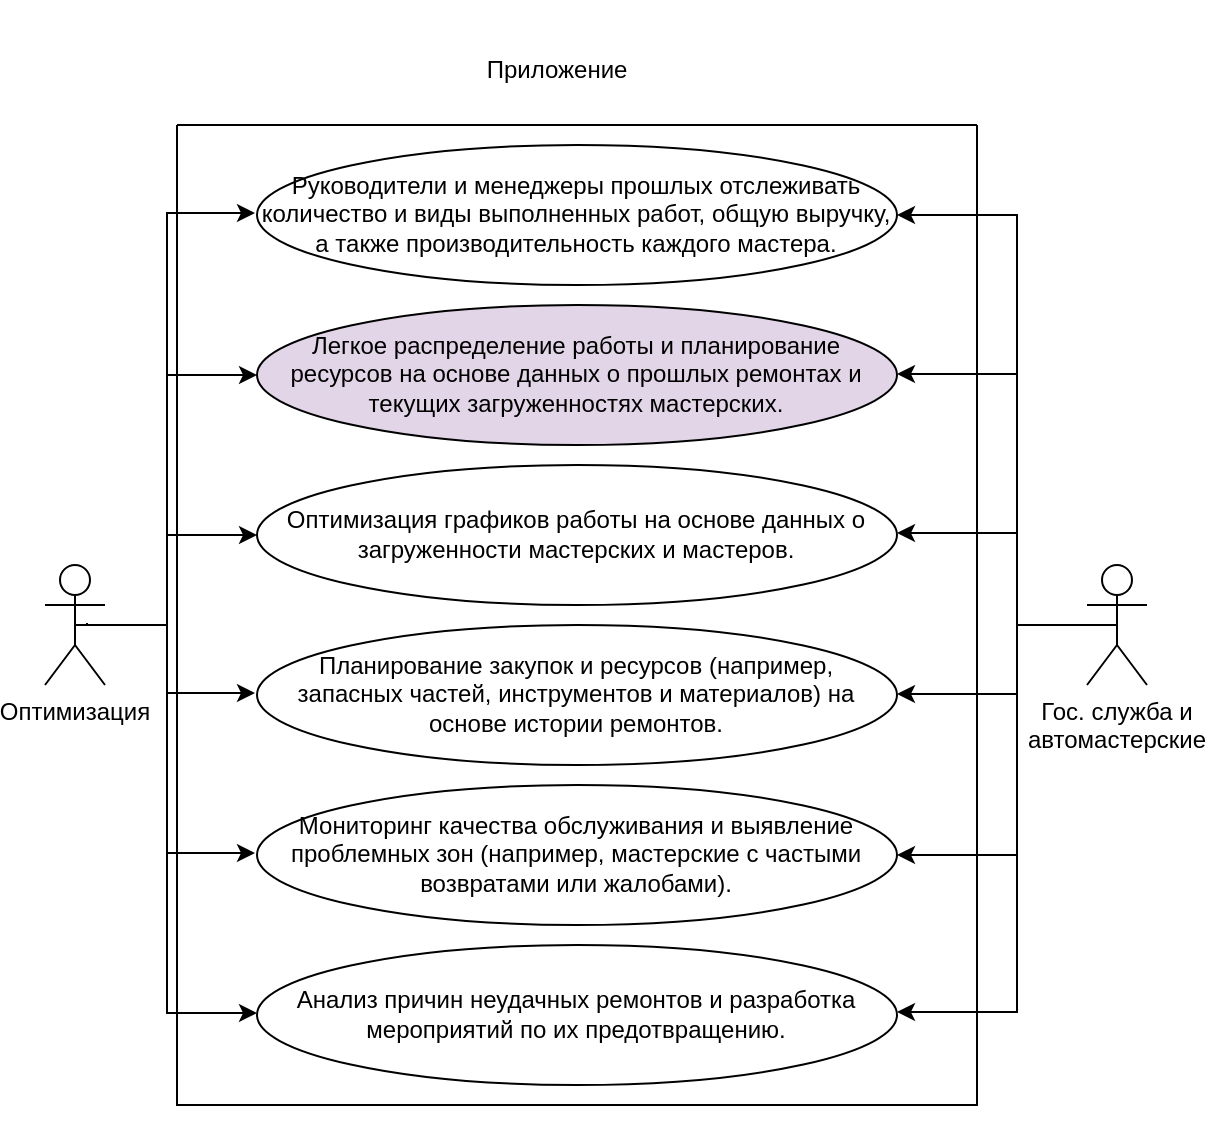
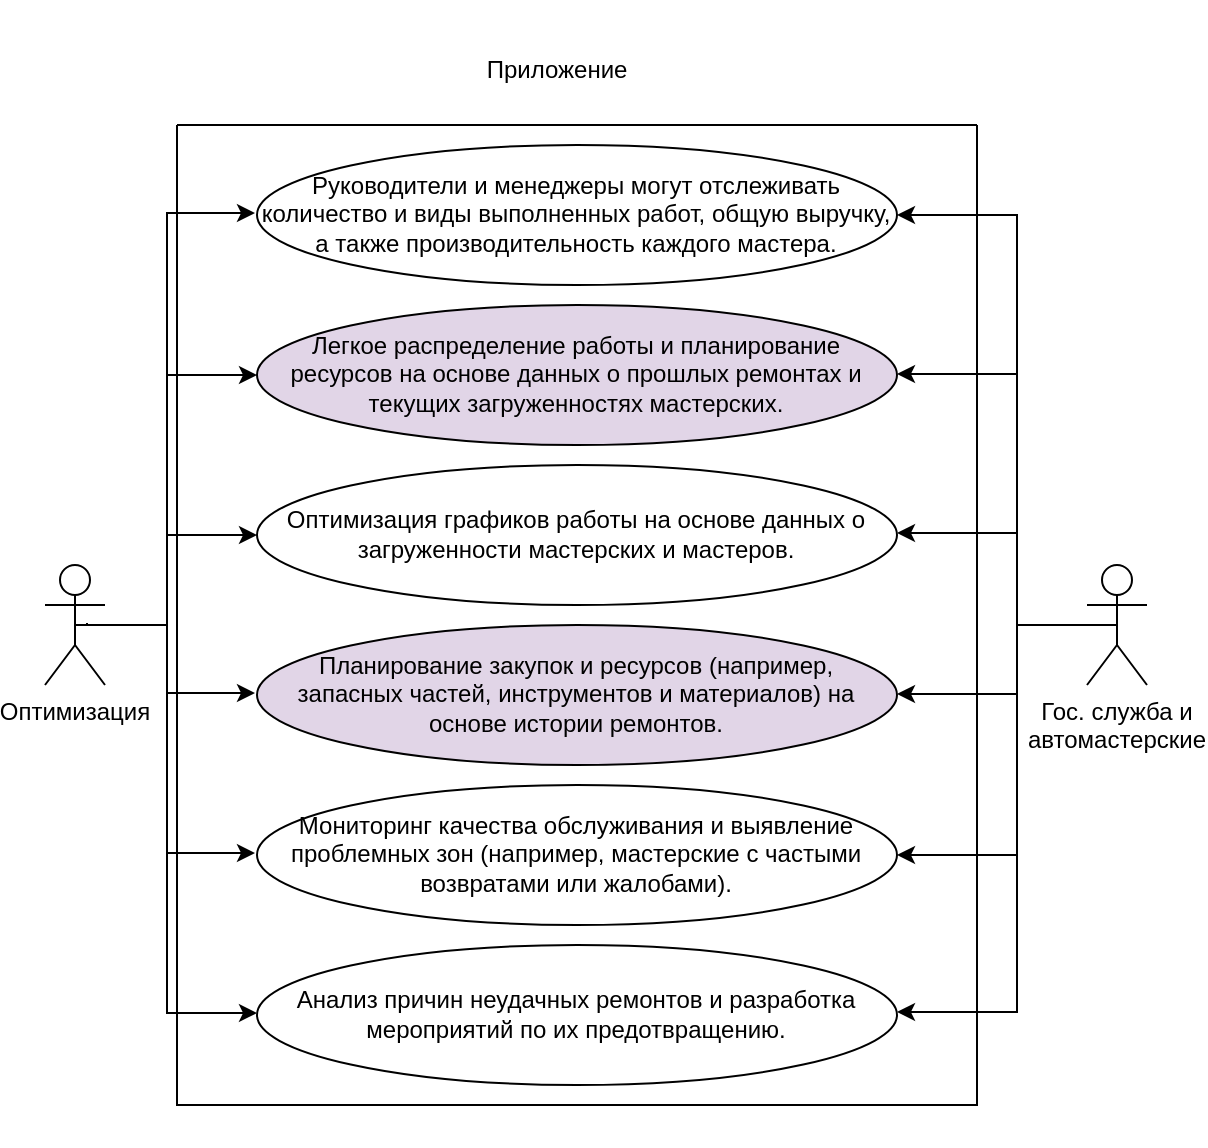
(577, 215) -> (577, 215)
(577, 695) -> (577, 695)
